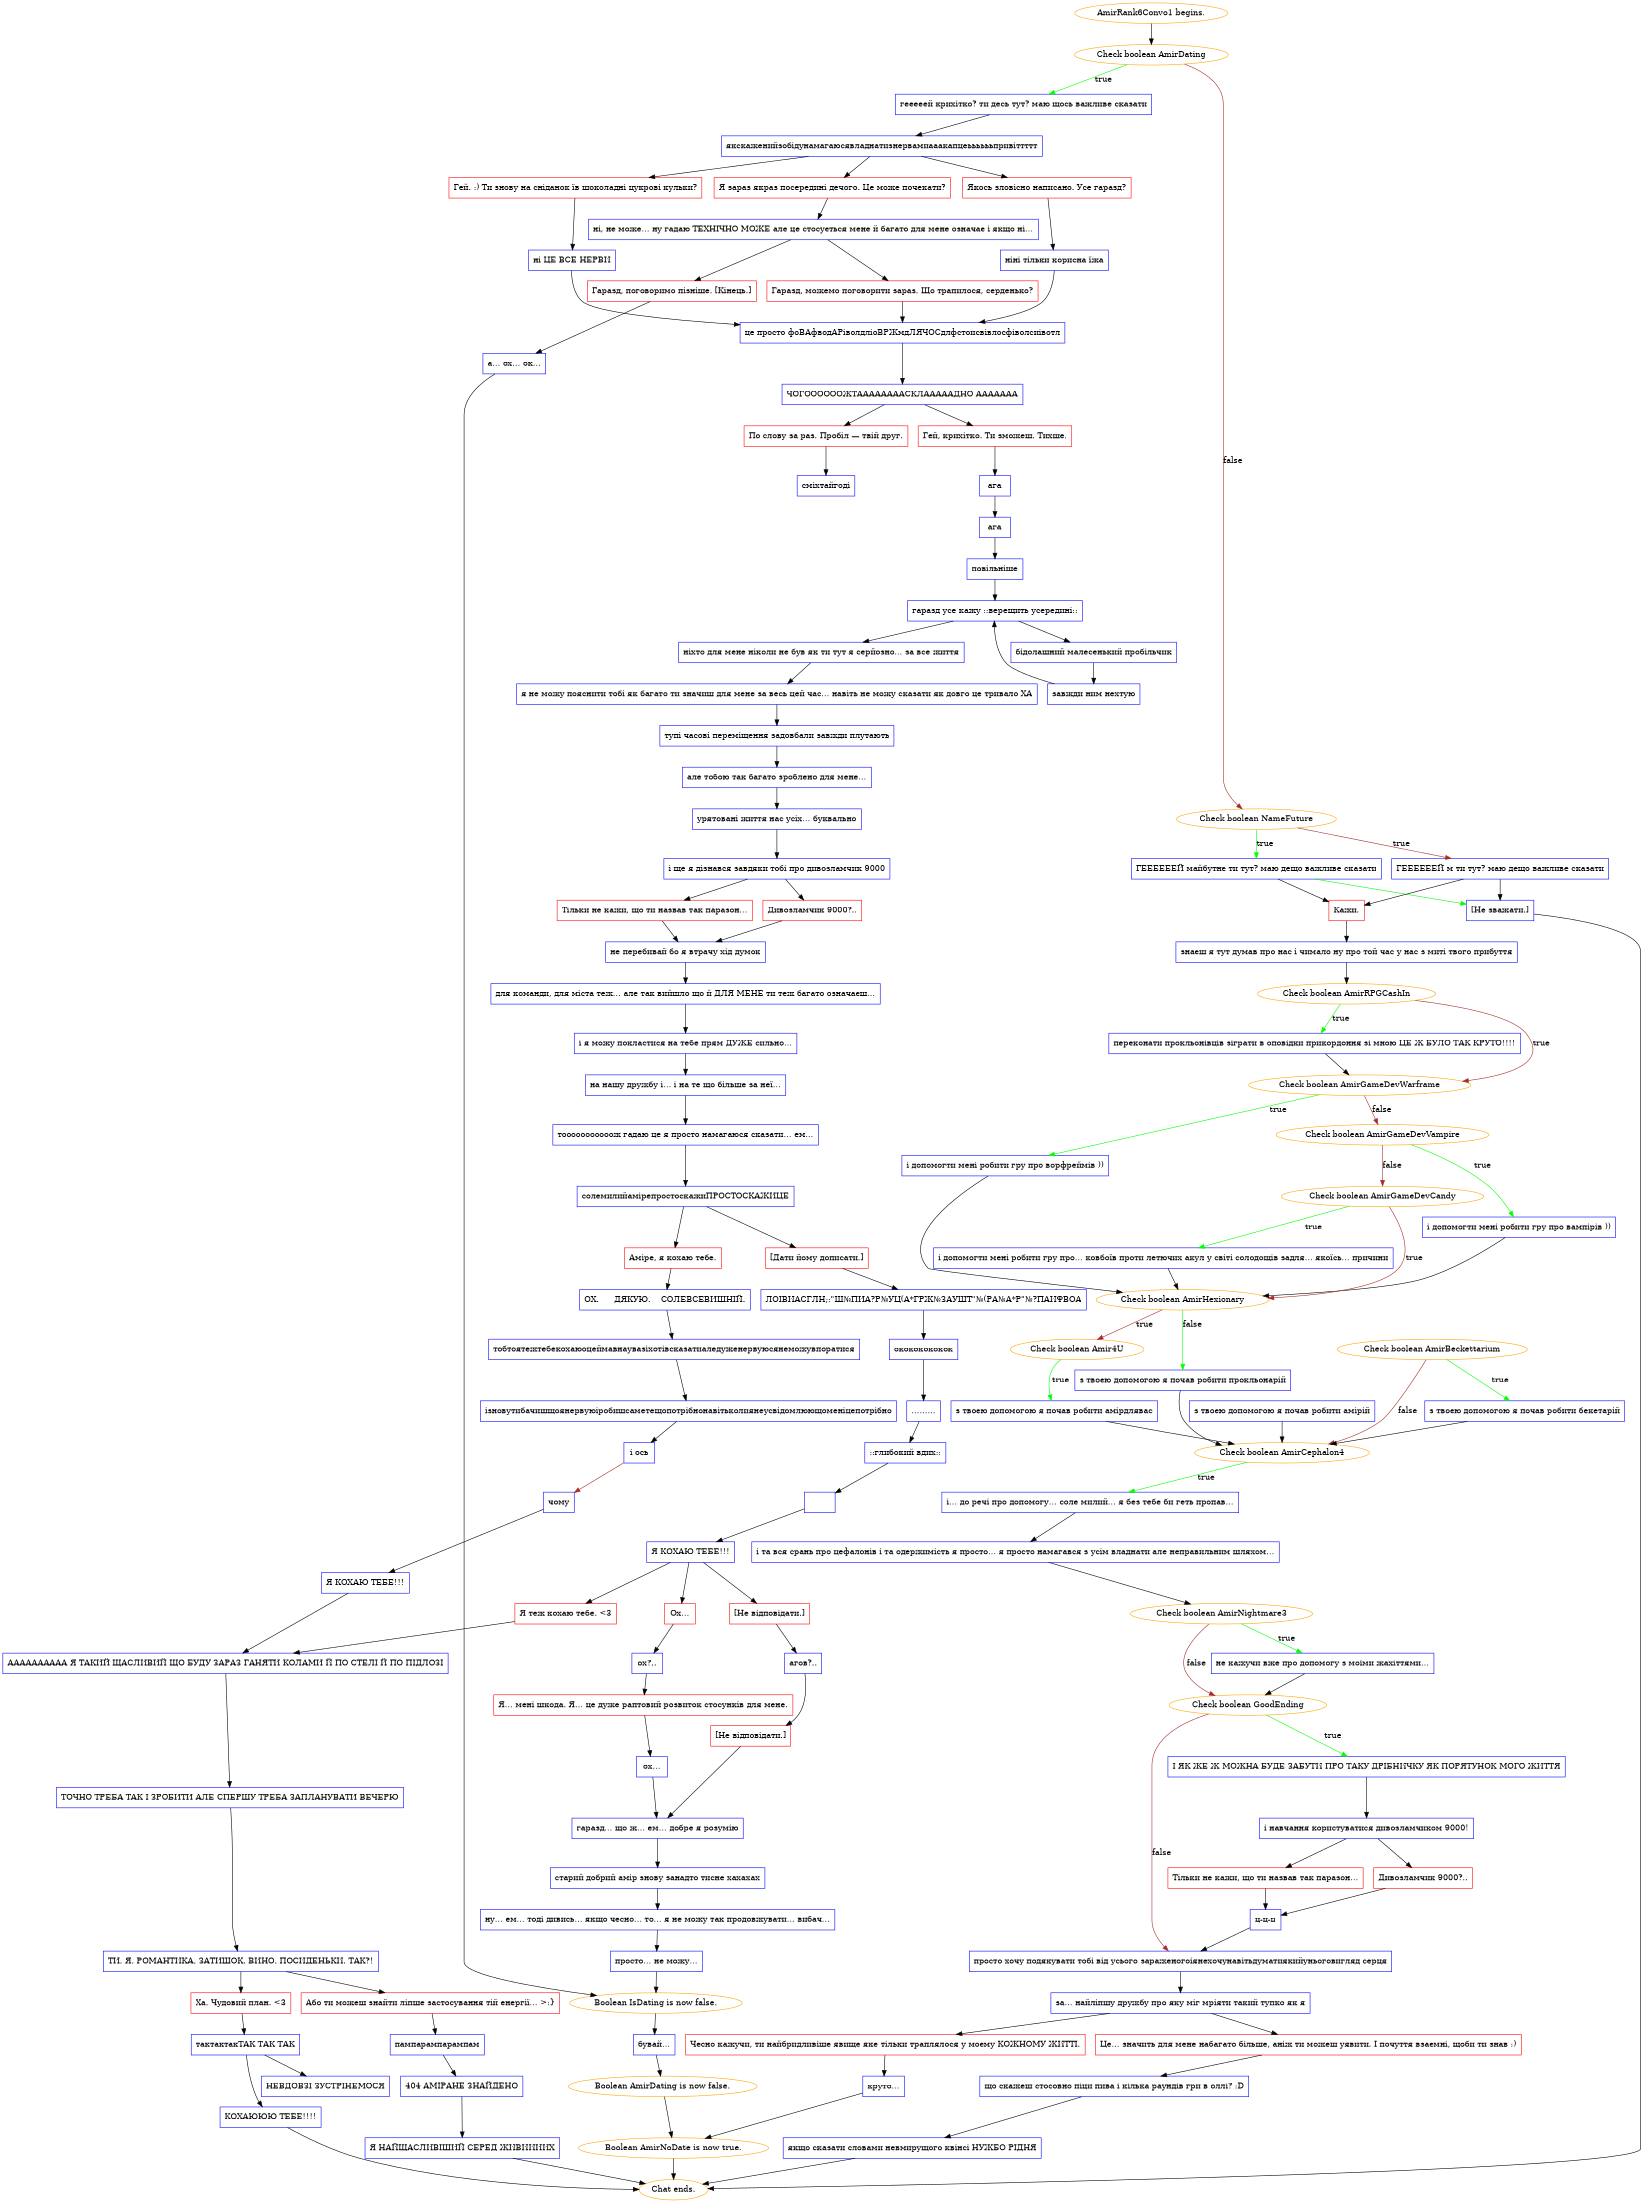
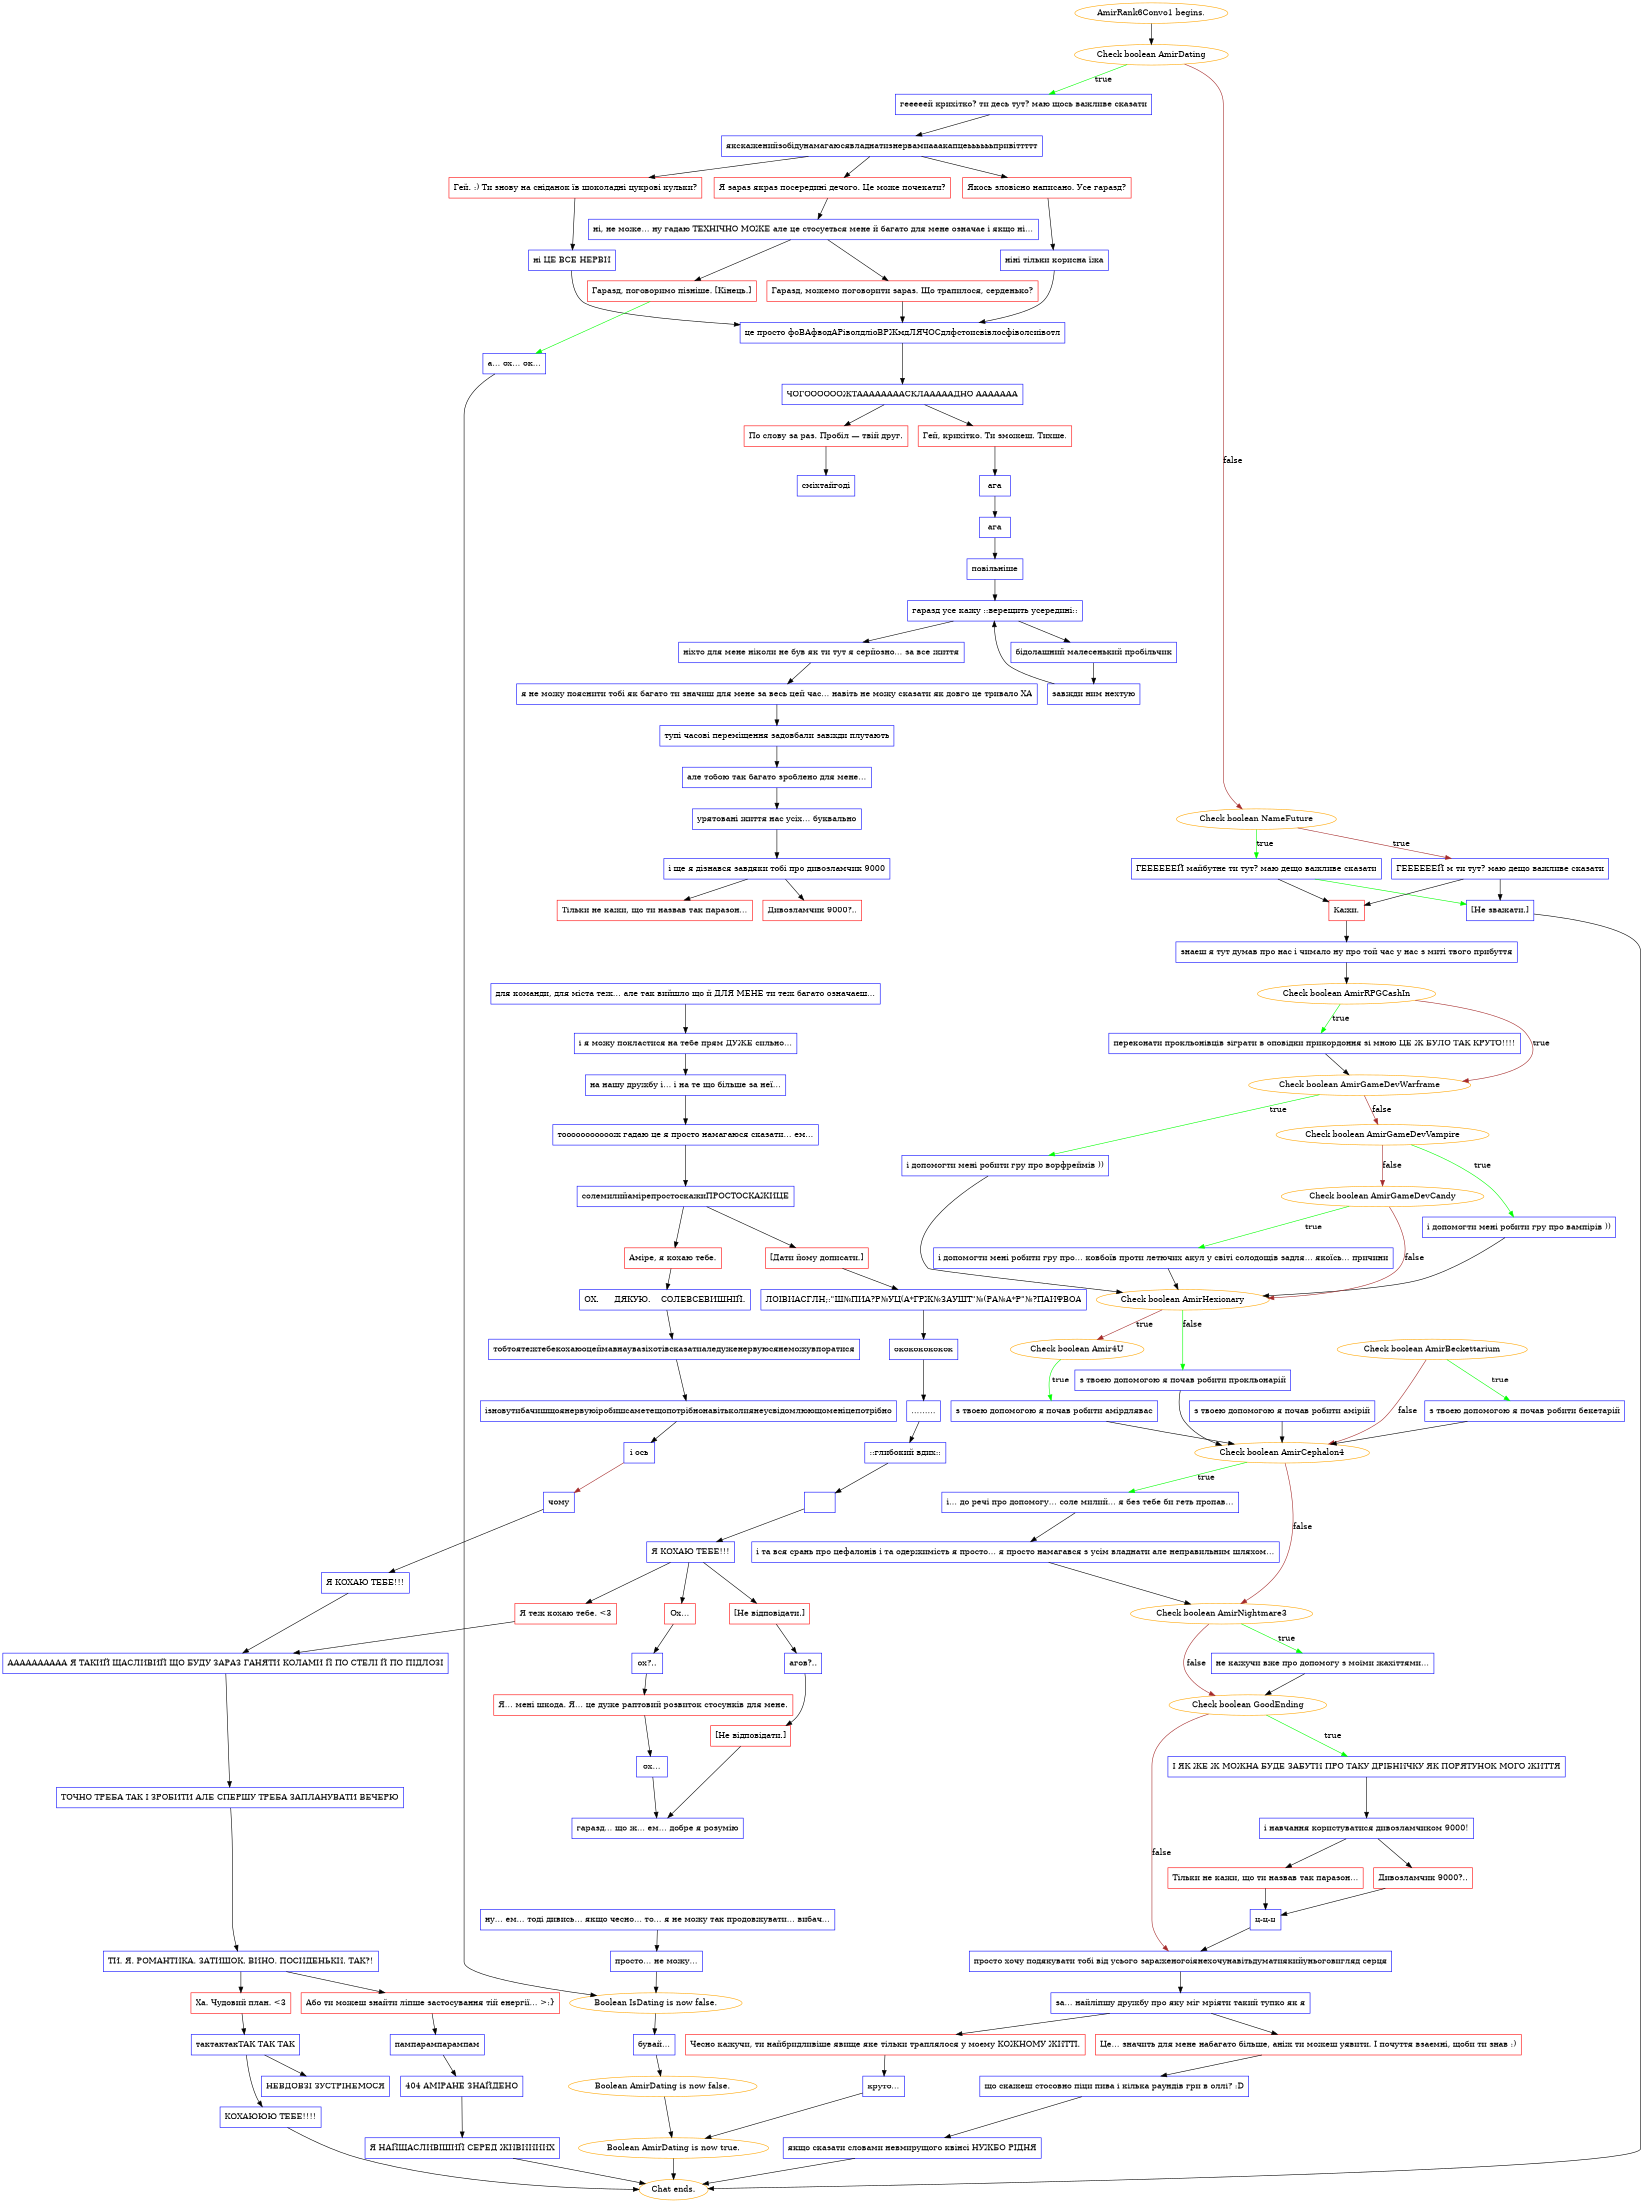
(596, 326) -> (596, 326)
(686, 952) -> none
(1415, 1258) -> (1415, 1258)
none -> (1291, 1540)
(658, 1878) -> none
(674, 2148) -> (674, 2148)
